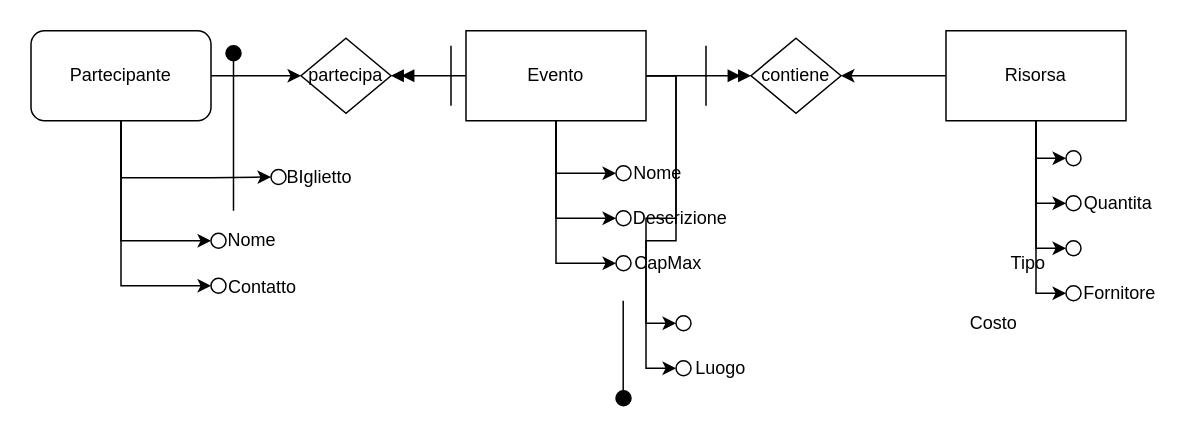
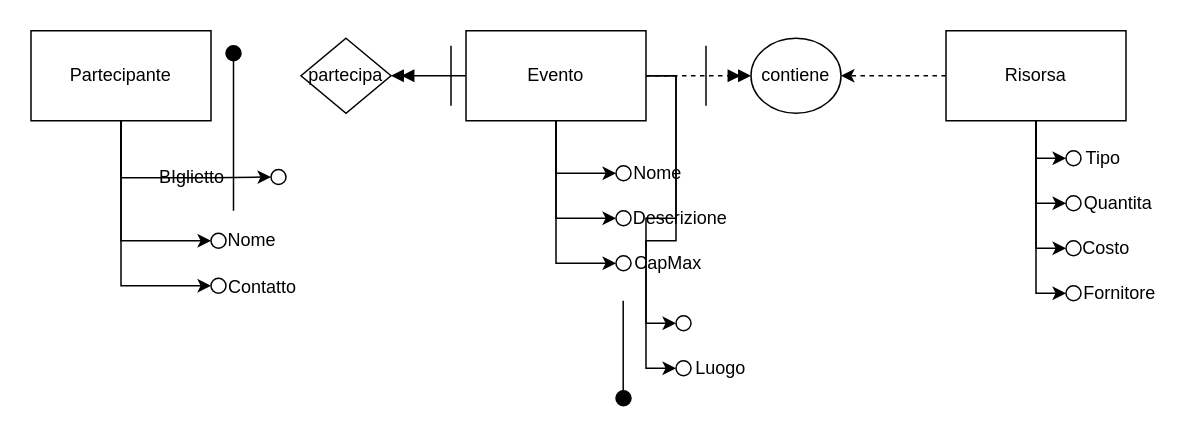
(121, 76) -> (121, 76)
(251, 76) -> none
(701, 76) -> (701, 76)
(796, 76) -> (796, 76)
(899, 76) -> (899, 76)
(320, 177) -> (192, 177)
(1028, 263) -> (1103, 158)
(994, 323) -> (1106, 248)
